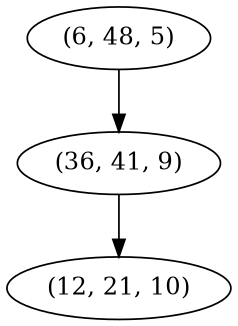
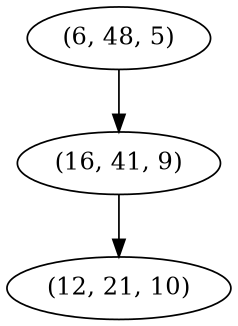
(119, 163) -> (119, 163)
